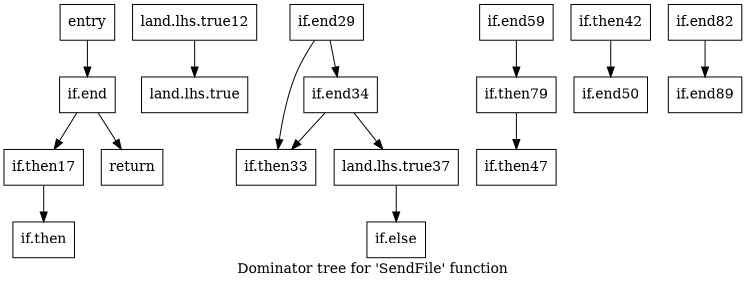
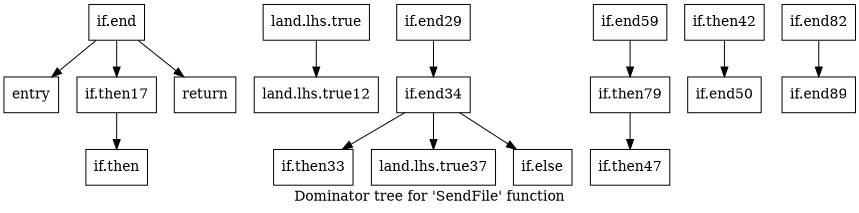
(87, 54) -> (78, 55)
(195, 54) -> (316, 54)
(291, 88) -> none
(396, 199) -> (484, 128)
